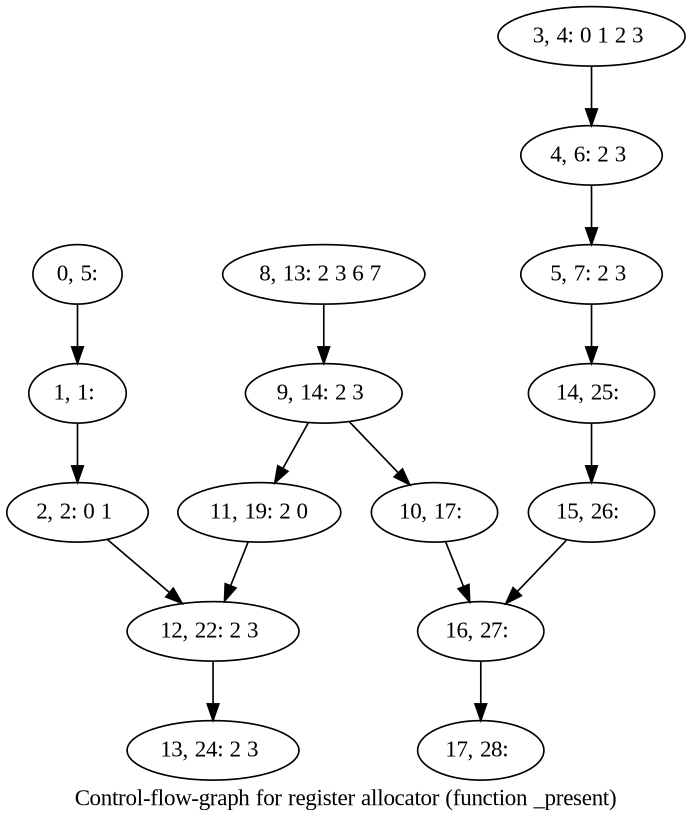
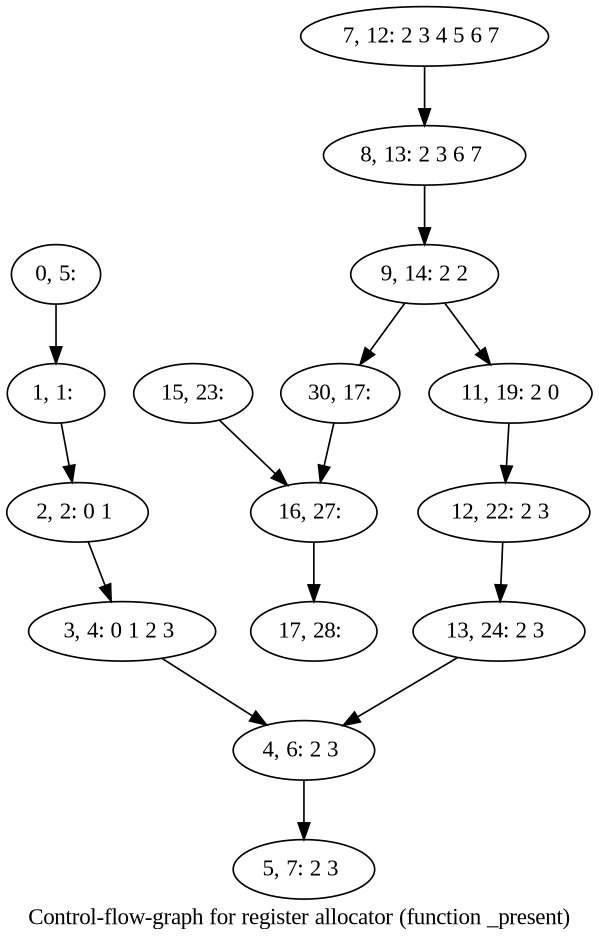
none -> (425, 36)
(324, 393) -> (425, 274)
(592, 393) -> none
(435, 512) -> (340, 393)
(592, 512) -> (193, 393)
(138, 566) -> (97, 564)
none -> (408, 687)
